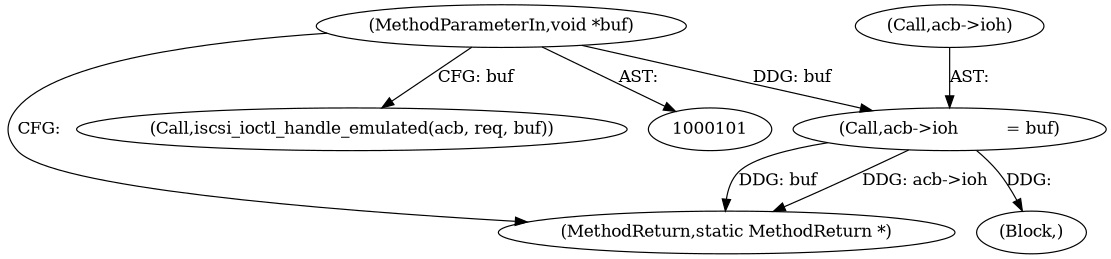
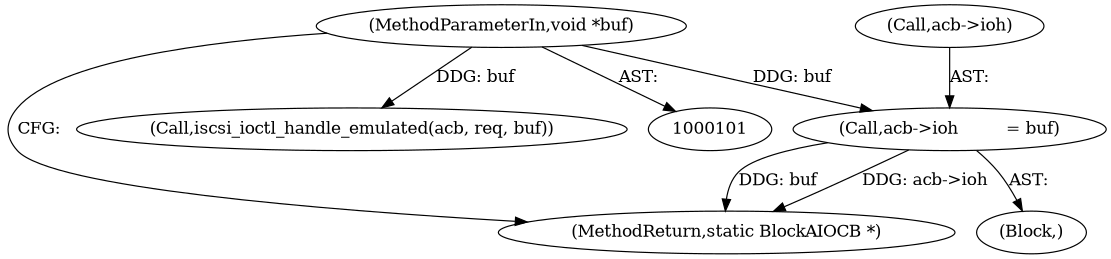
(476, 78) -> (476, 78)
(1032, 181) -> (1032, 181)
(727, 232) -> (727, 232)
